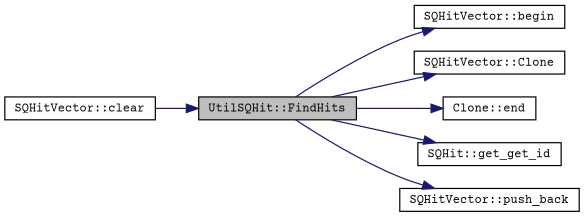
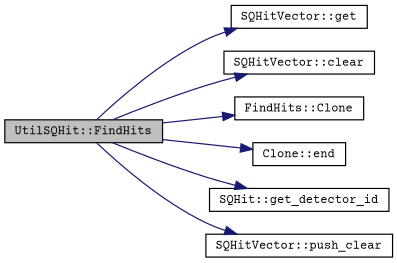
(489, 17) -> (299, 17)
(489, 63) -> (299, 108)
(171, 108) -> (173, 97)
(489, 154) -> (299, 200)
(489, 200) -> (299, 246)
